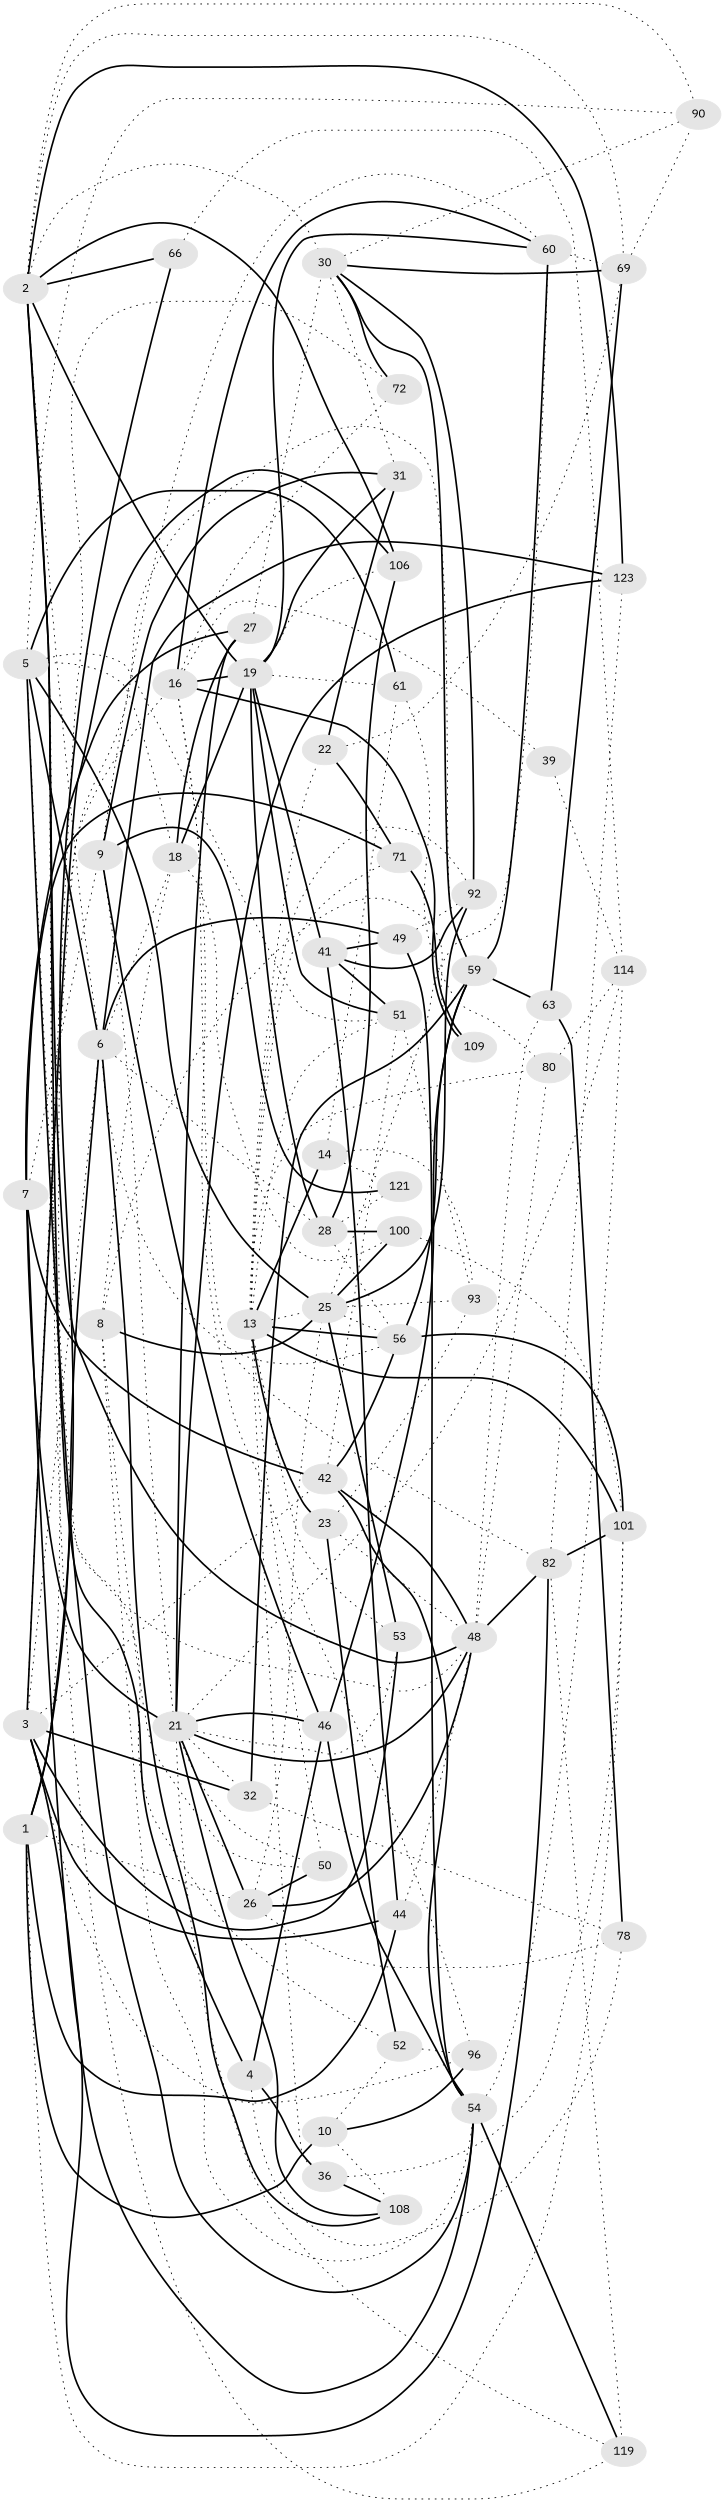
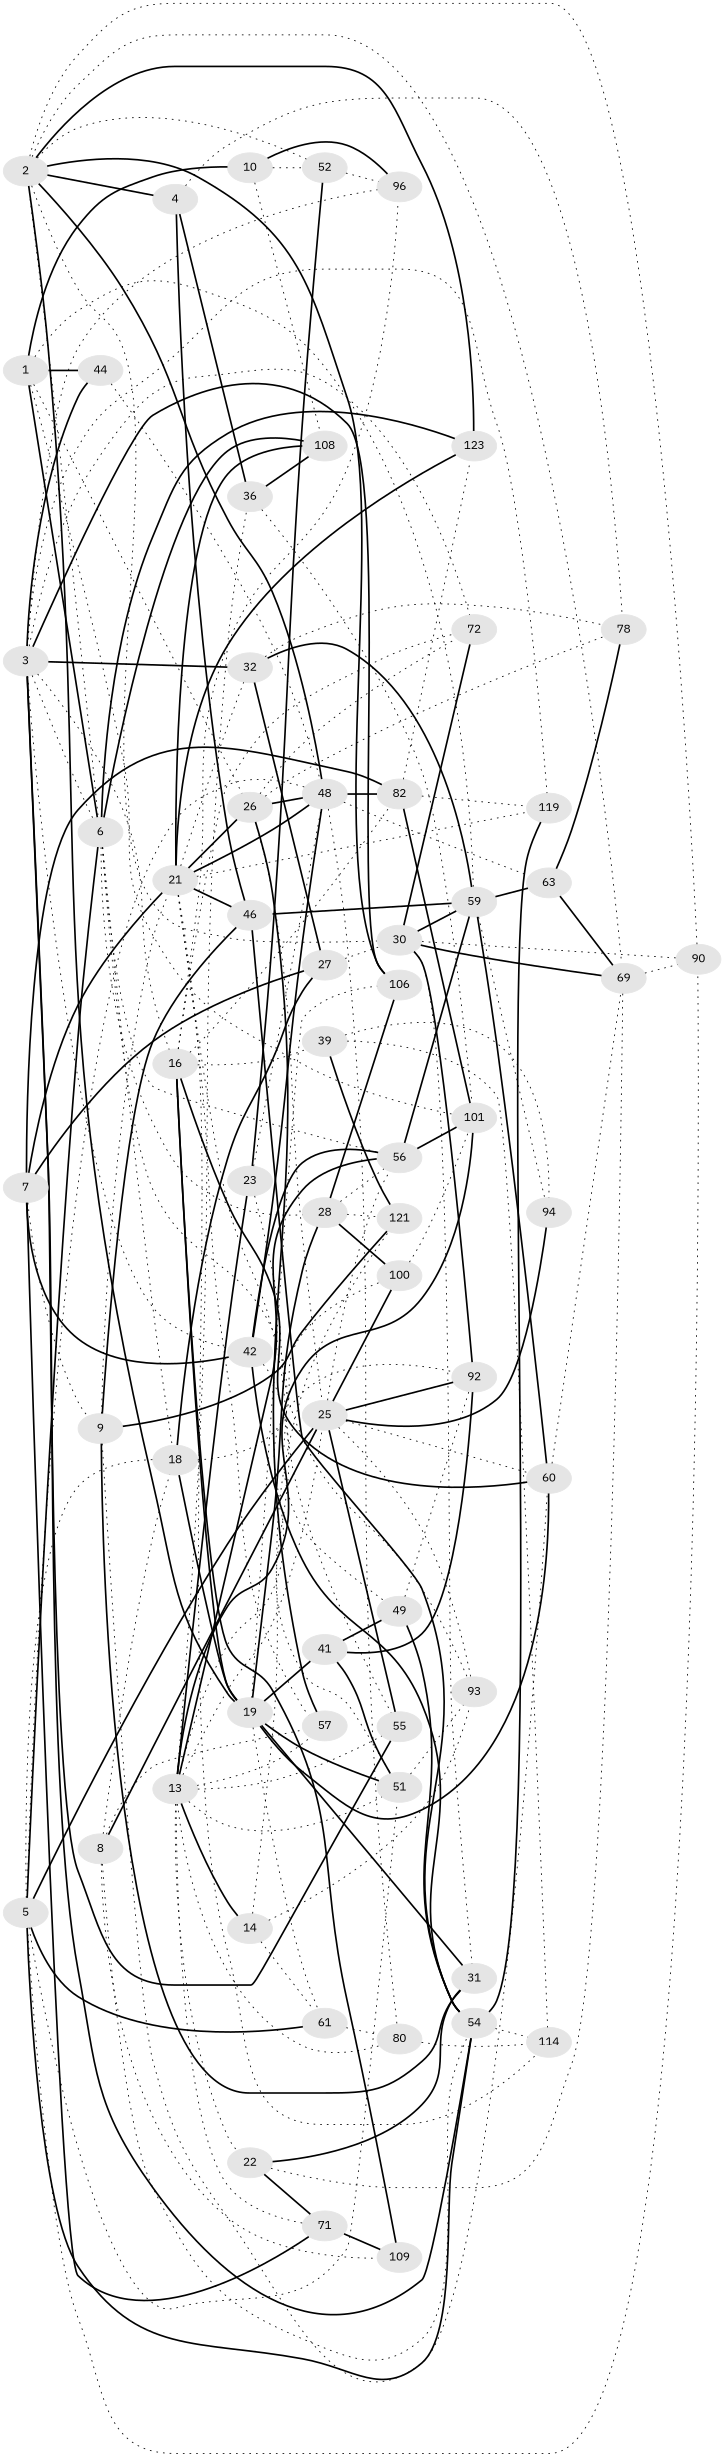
(175, 254) -> none
none -> (350, 706)
(223, 922) -> (170, 1219)
none -> (350, 1113)
(186, 1173) -> (291, 830)
none -> (549, 1213)
(365, 1433) -> none
(399, 1637) -> (399, 1727)
(71, 1695) -> (360, 269)
(325, 1866) -> (325, 1726)
